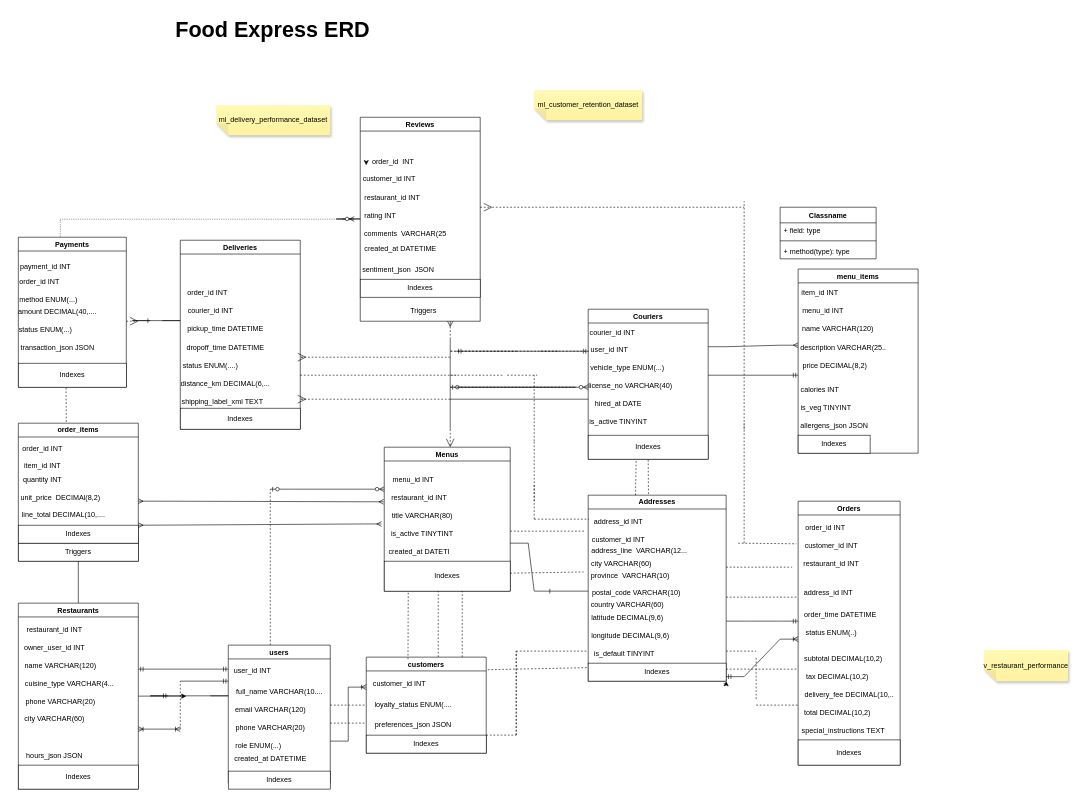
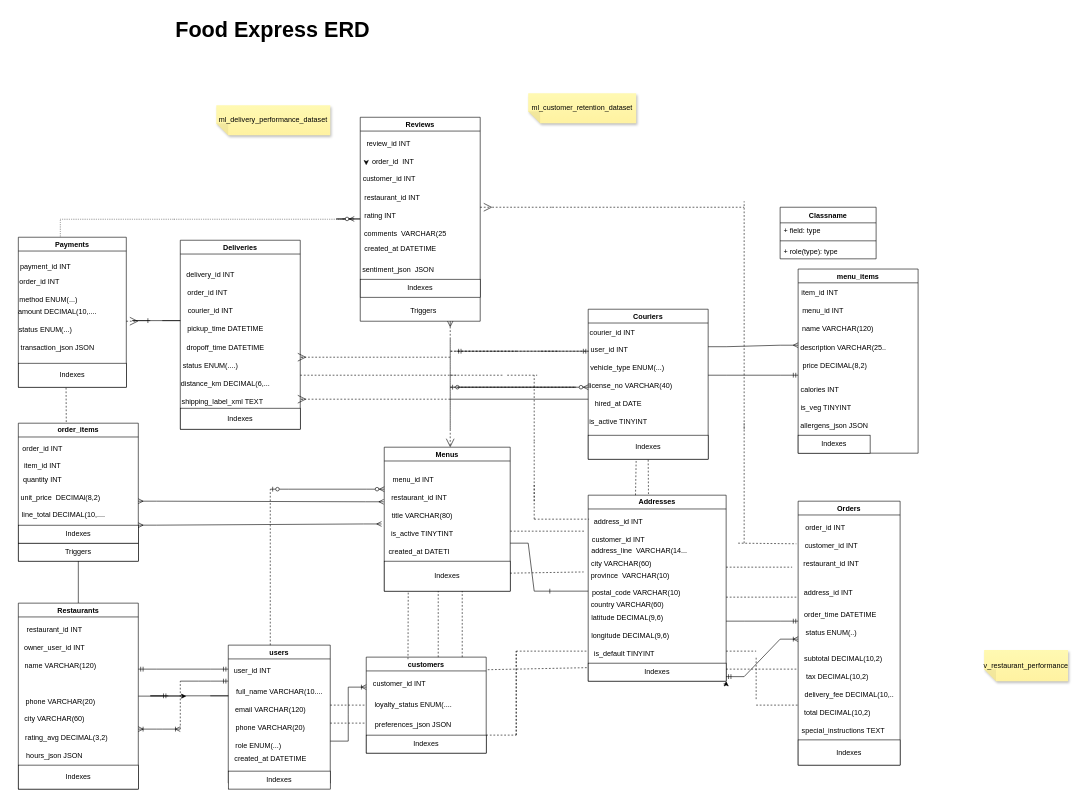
(588, 105) -> (582, 108)
none -> (389, 144)
(821, 252) -> (816, 252)
none -> (210, 275)
(58, 312) -> (58, 312)
(640, 551) -> (640, 551)
(69, 684) -> none
none -> (66, 738)
